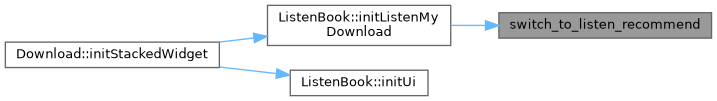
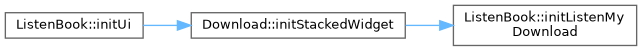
(605, 25) -> none
(248, 70) -> (160, 25)
